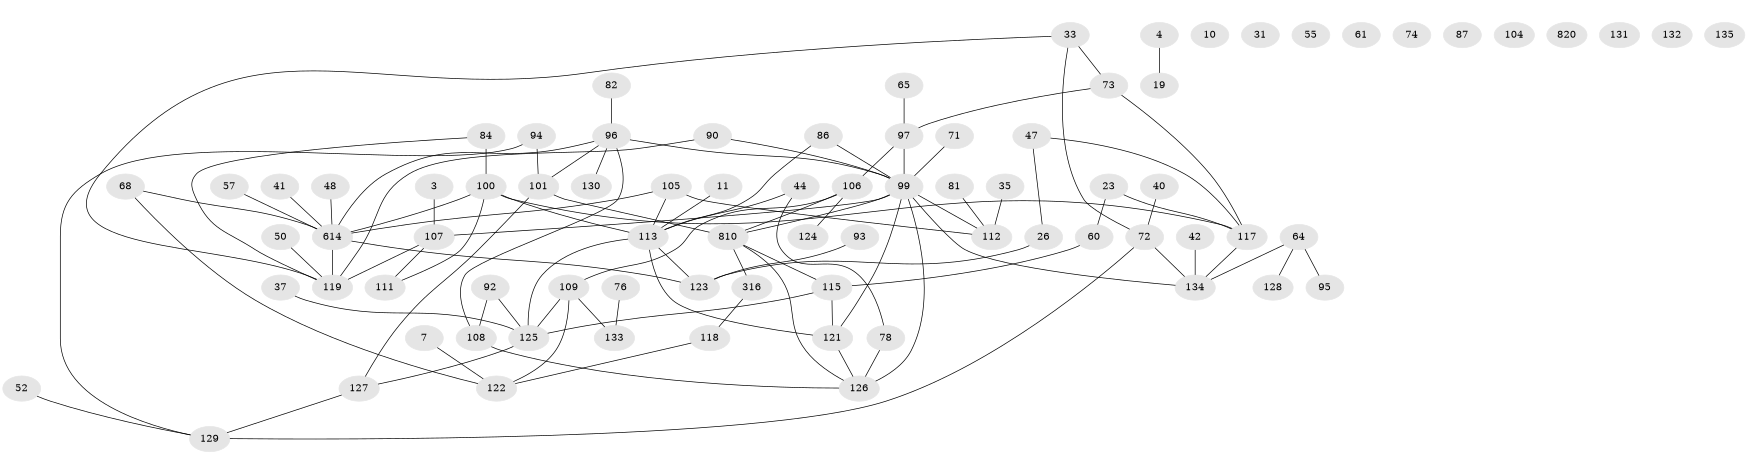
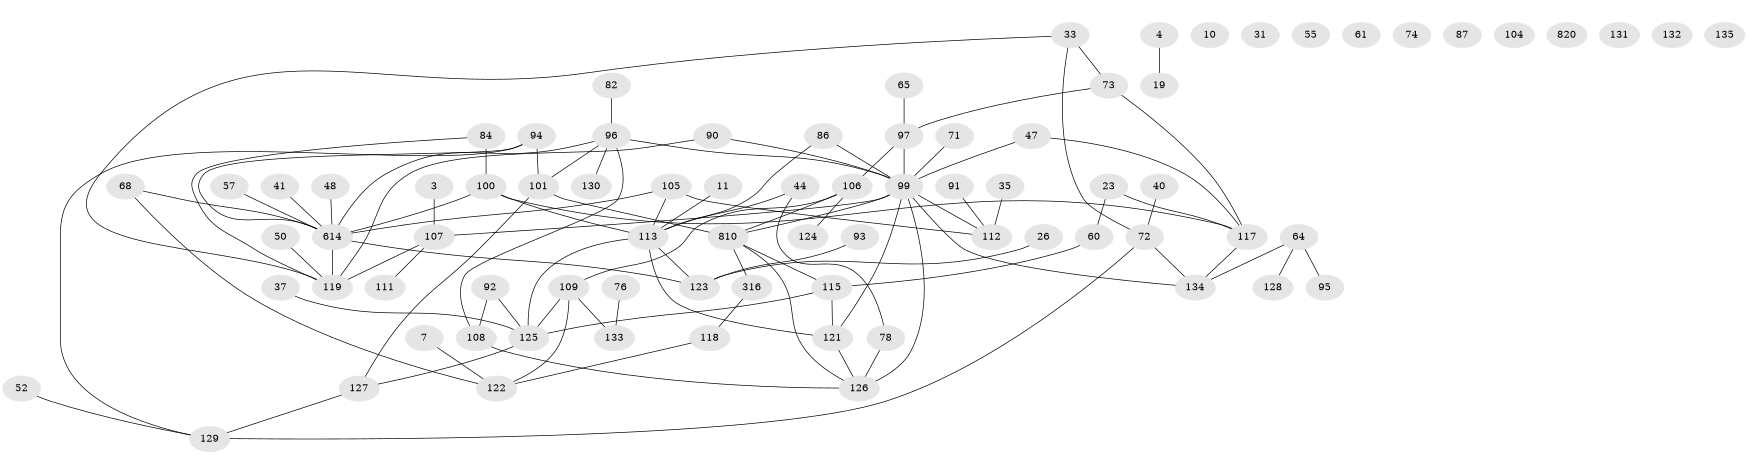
none -> (288, 158)
(955, 187) -> (955, 187)
(1038, 187) -> (967, 159)
(1195, 237) -> none
(459, 251) -> none
